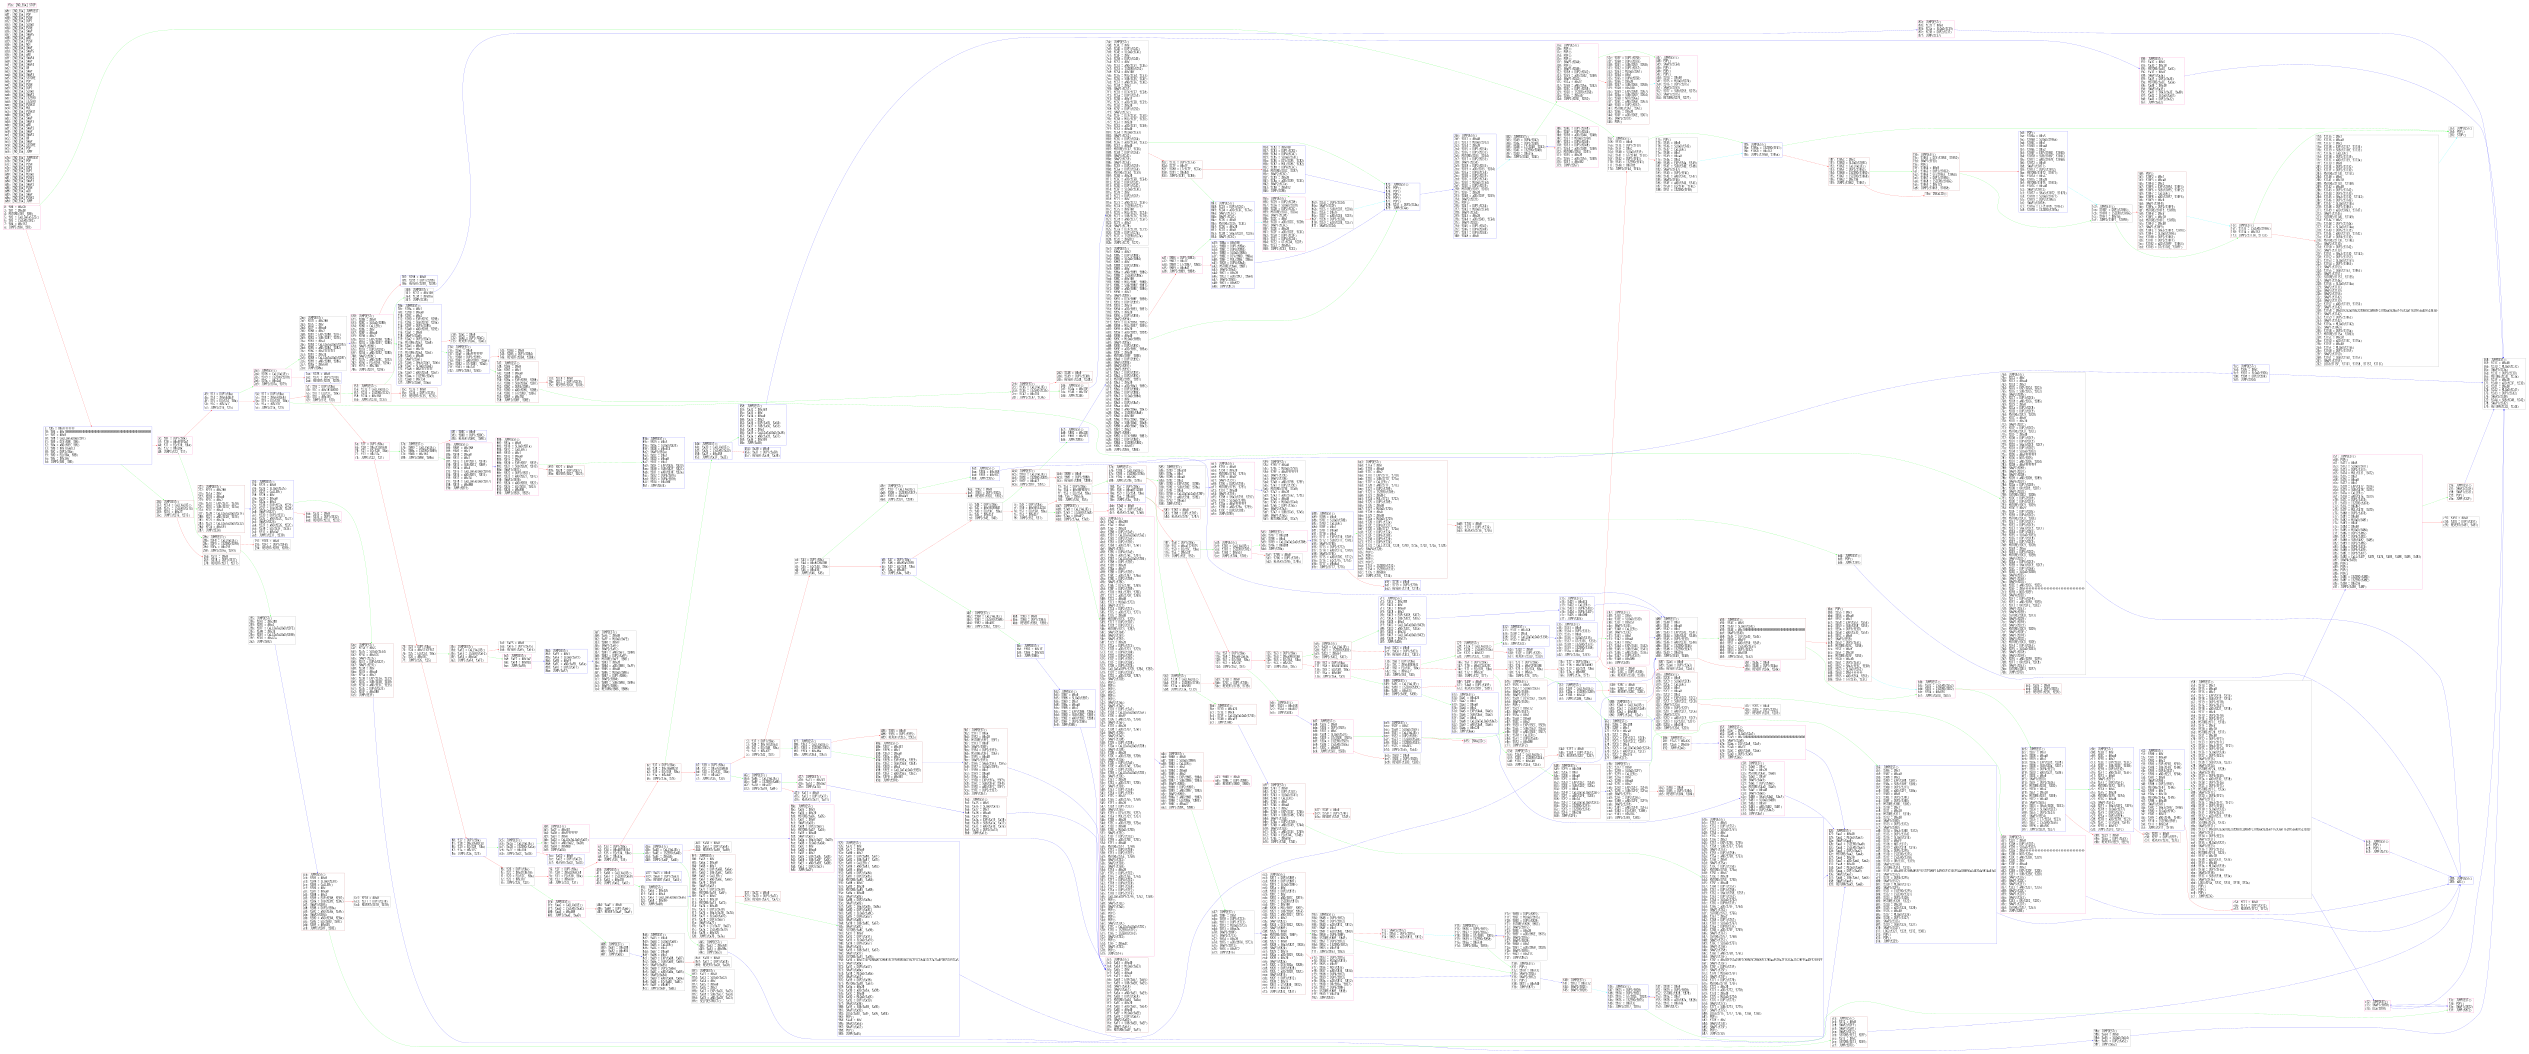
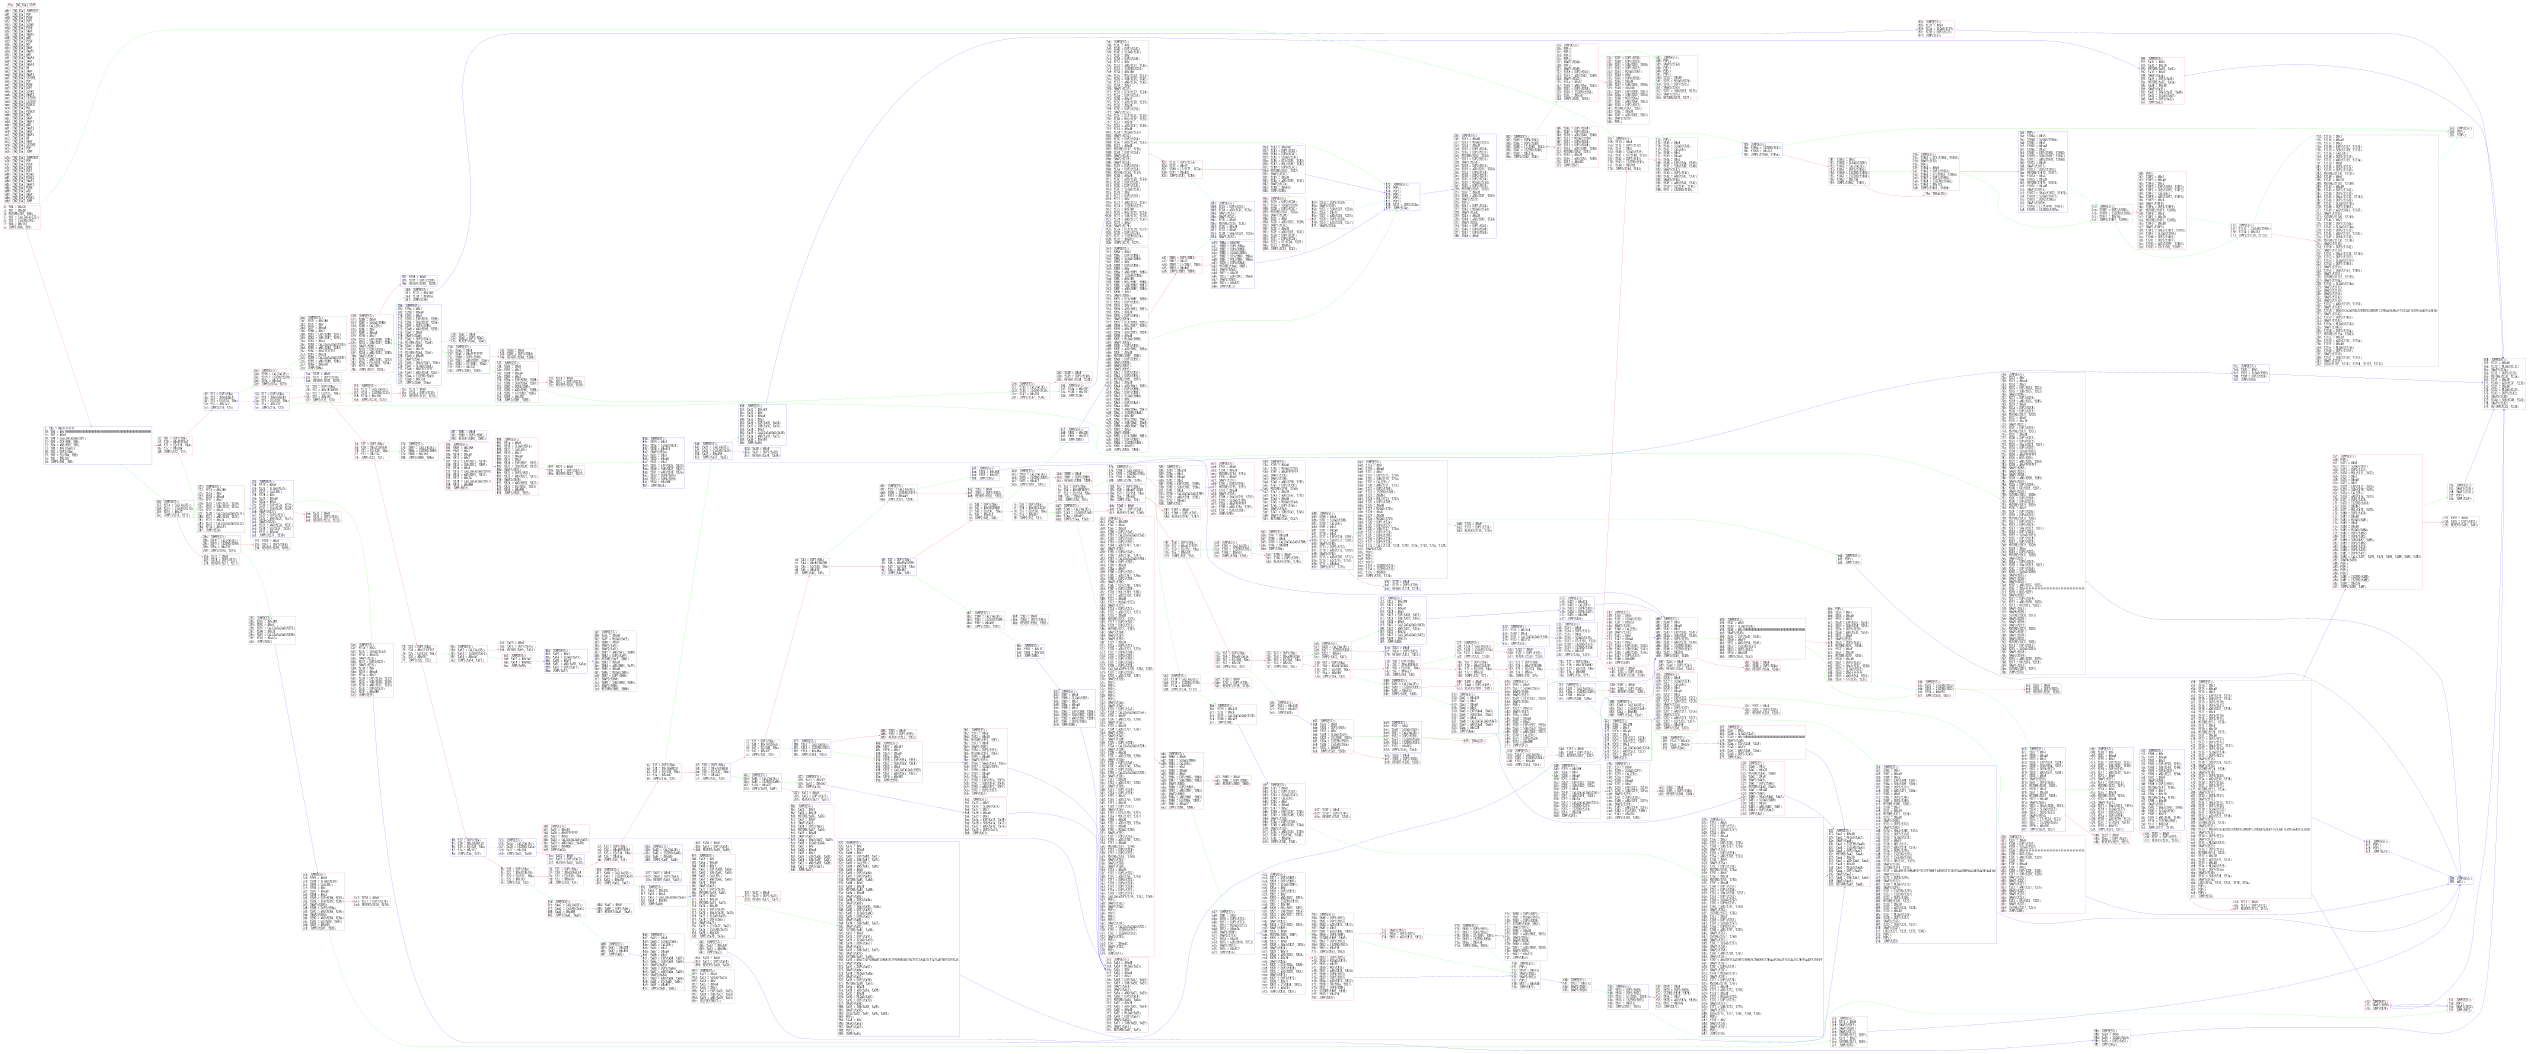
(2377, 1006) -> (2377, 1006)
